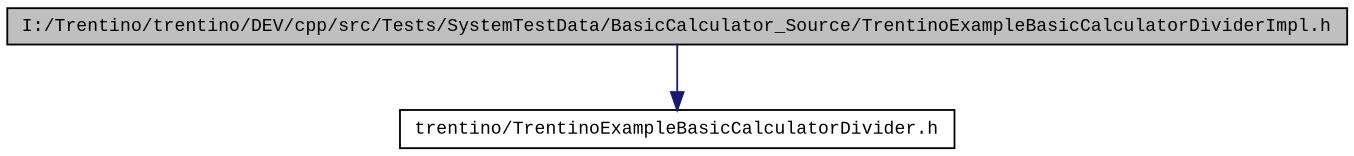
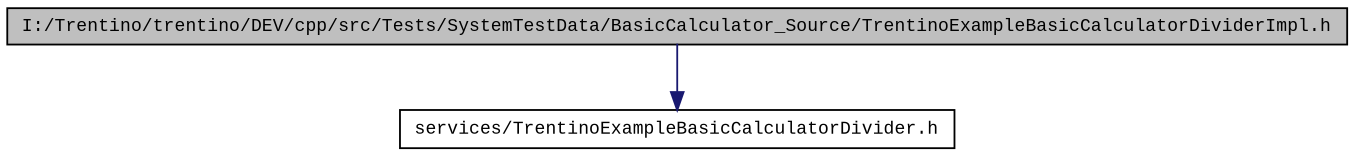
(677, 129) -> (677, 129)
